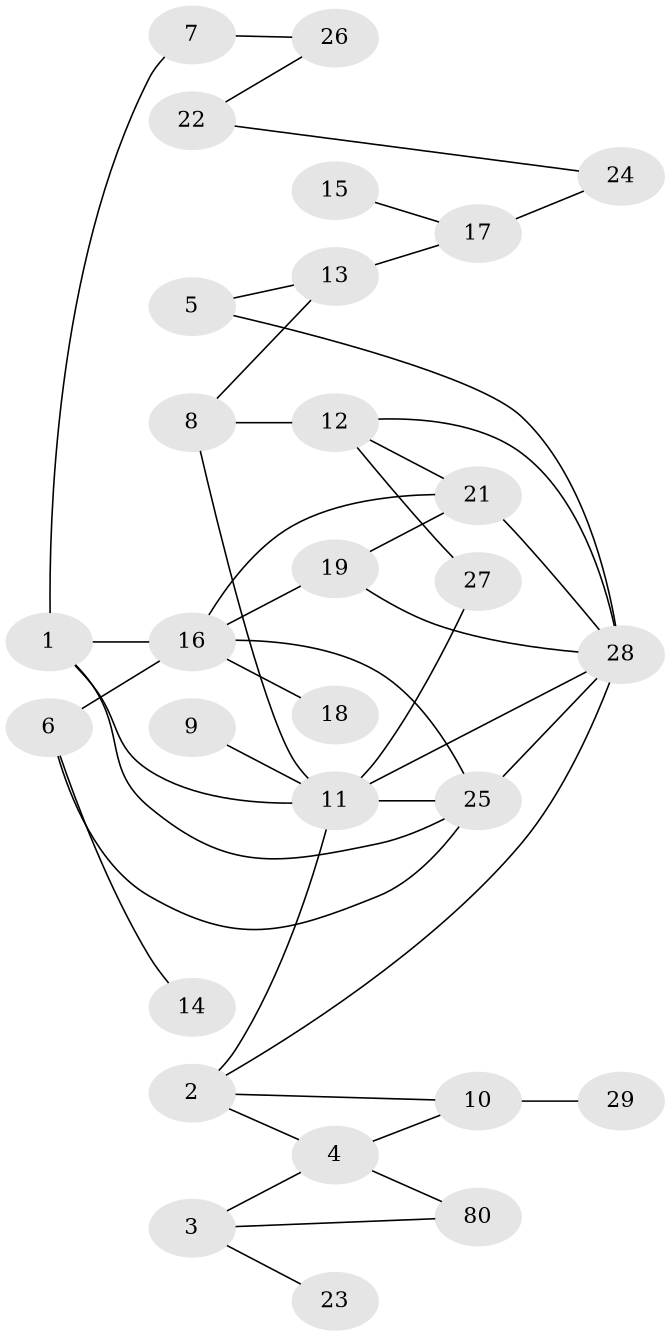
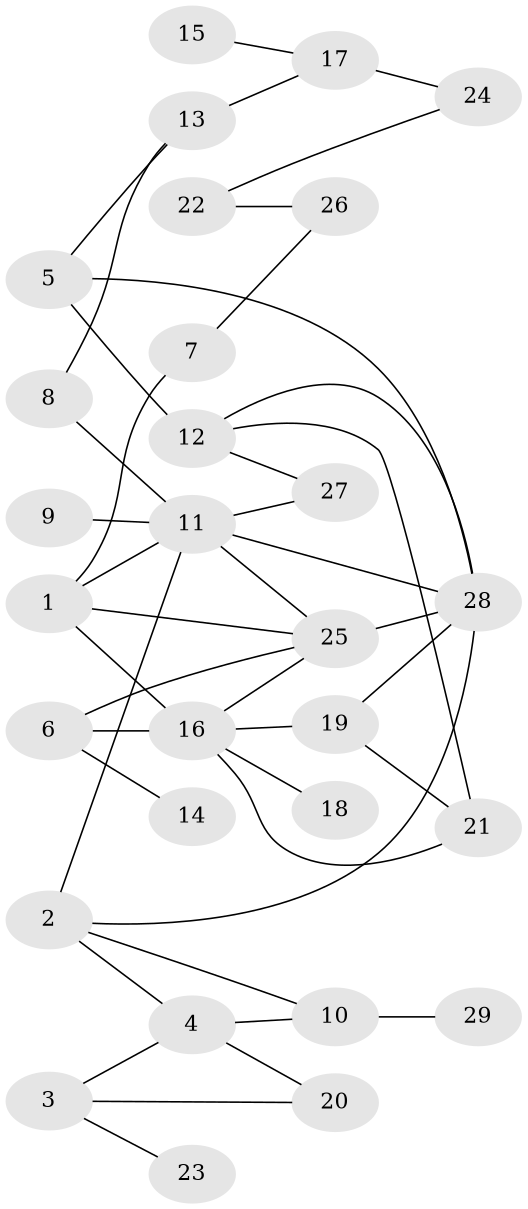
(264, 423) -> (118, 360)
(552, 574) -> none
(478, 1217) -> (335, 1103)
